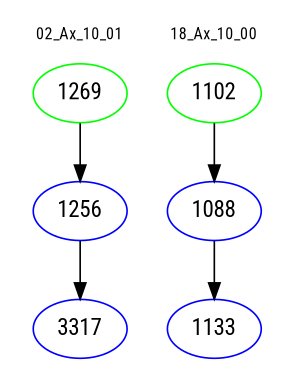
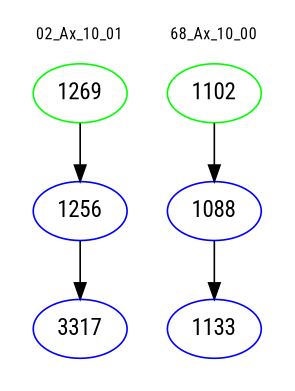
(214, 35) -> (214, 35)
